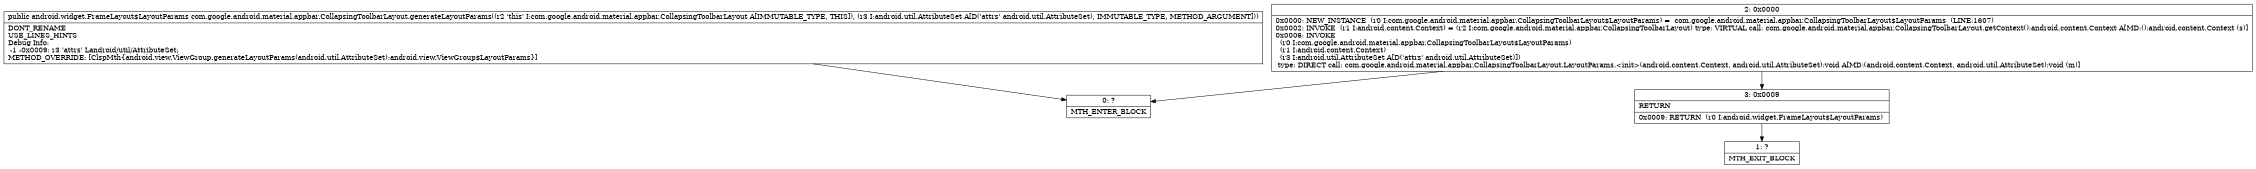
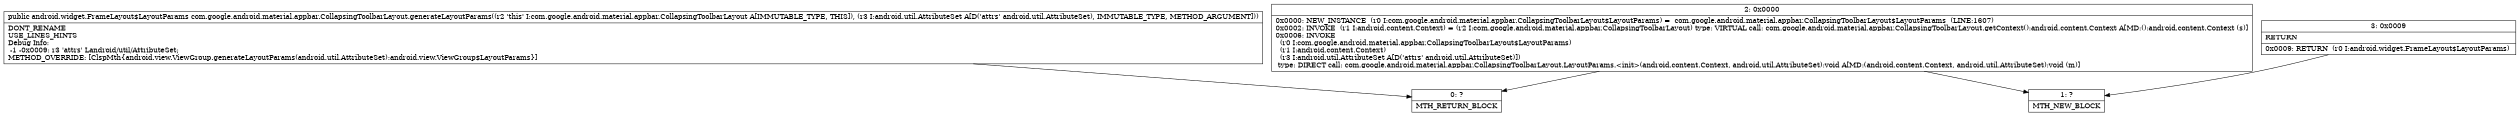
(1762, 78) -> (1974, 81)
(1109, 112) -> (1457, 106)
(1762, 159) -> (2067, 106)
